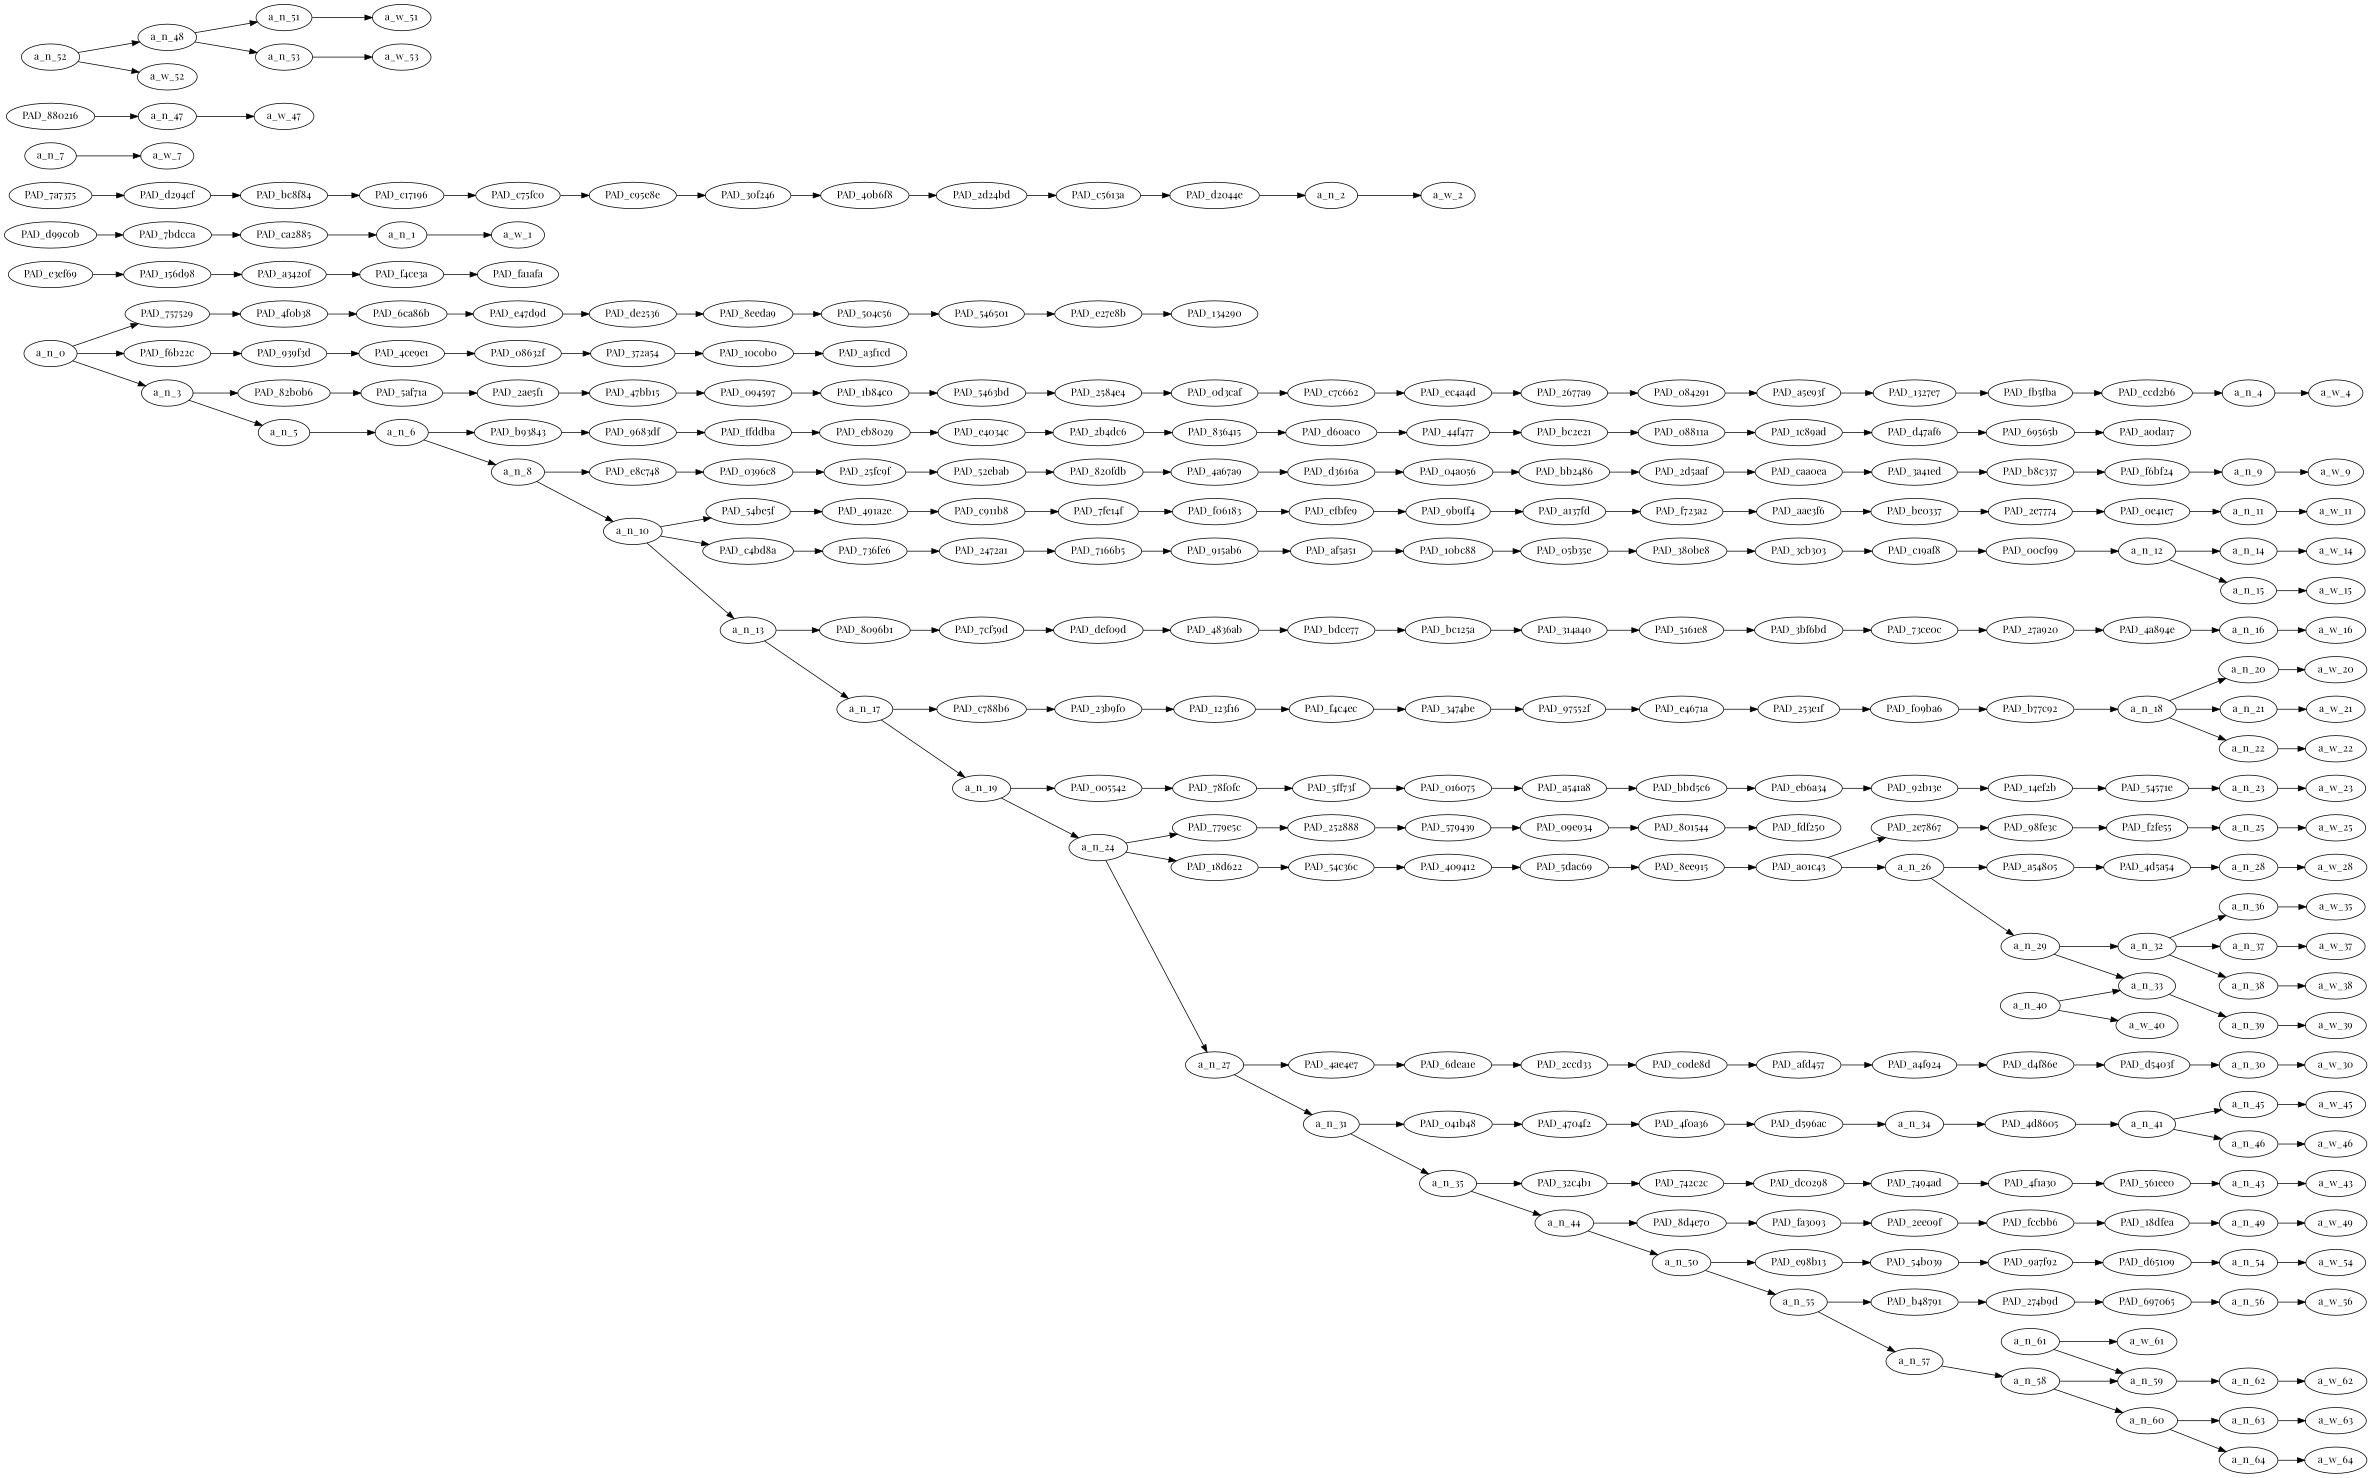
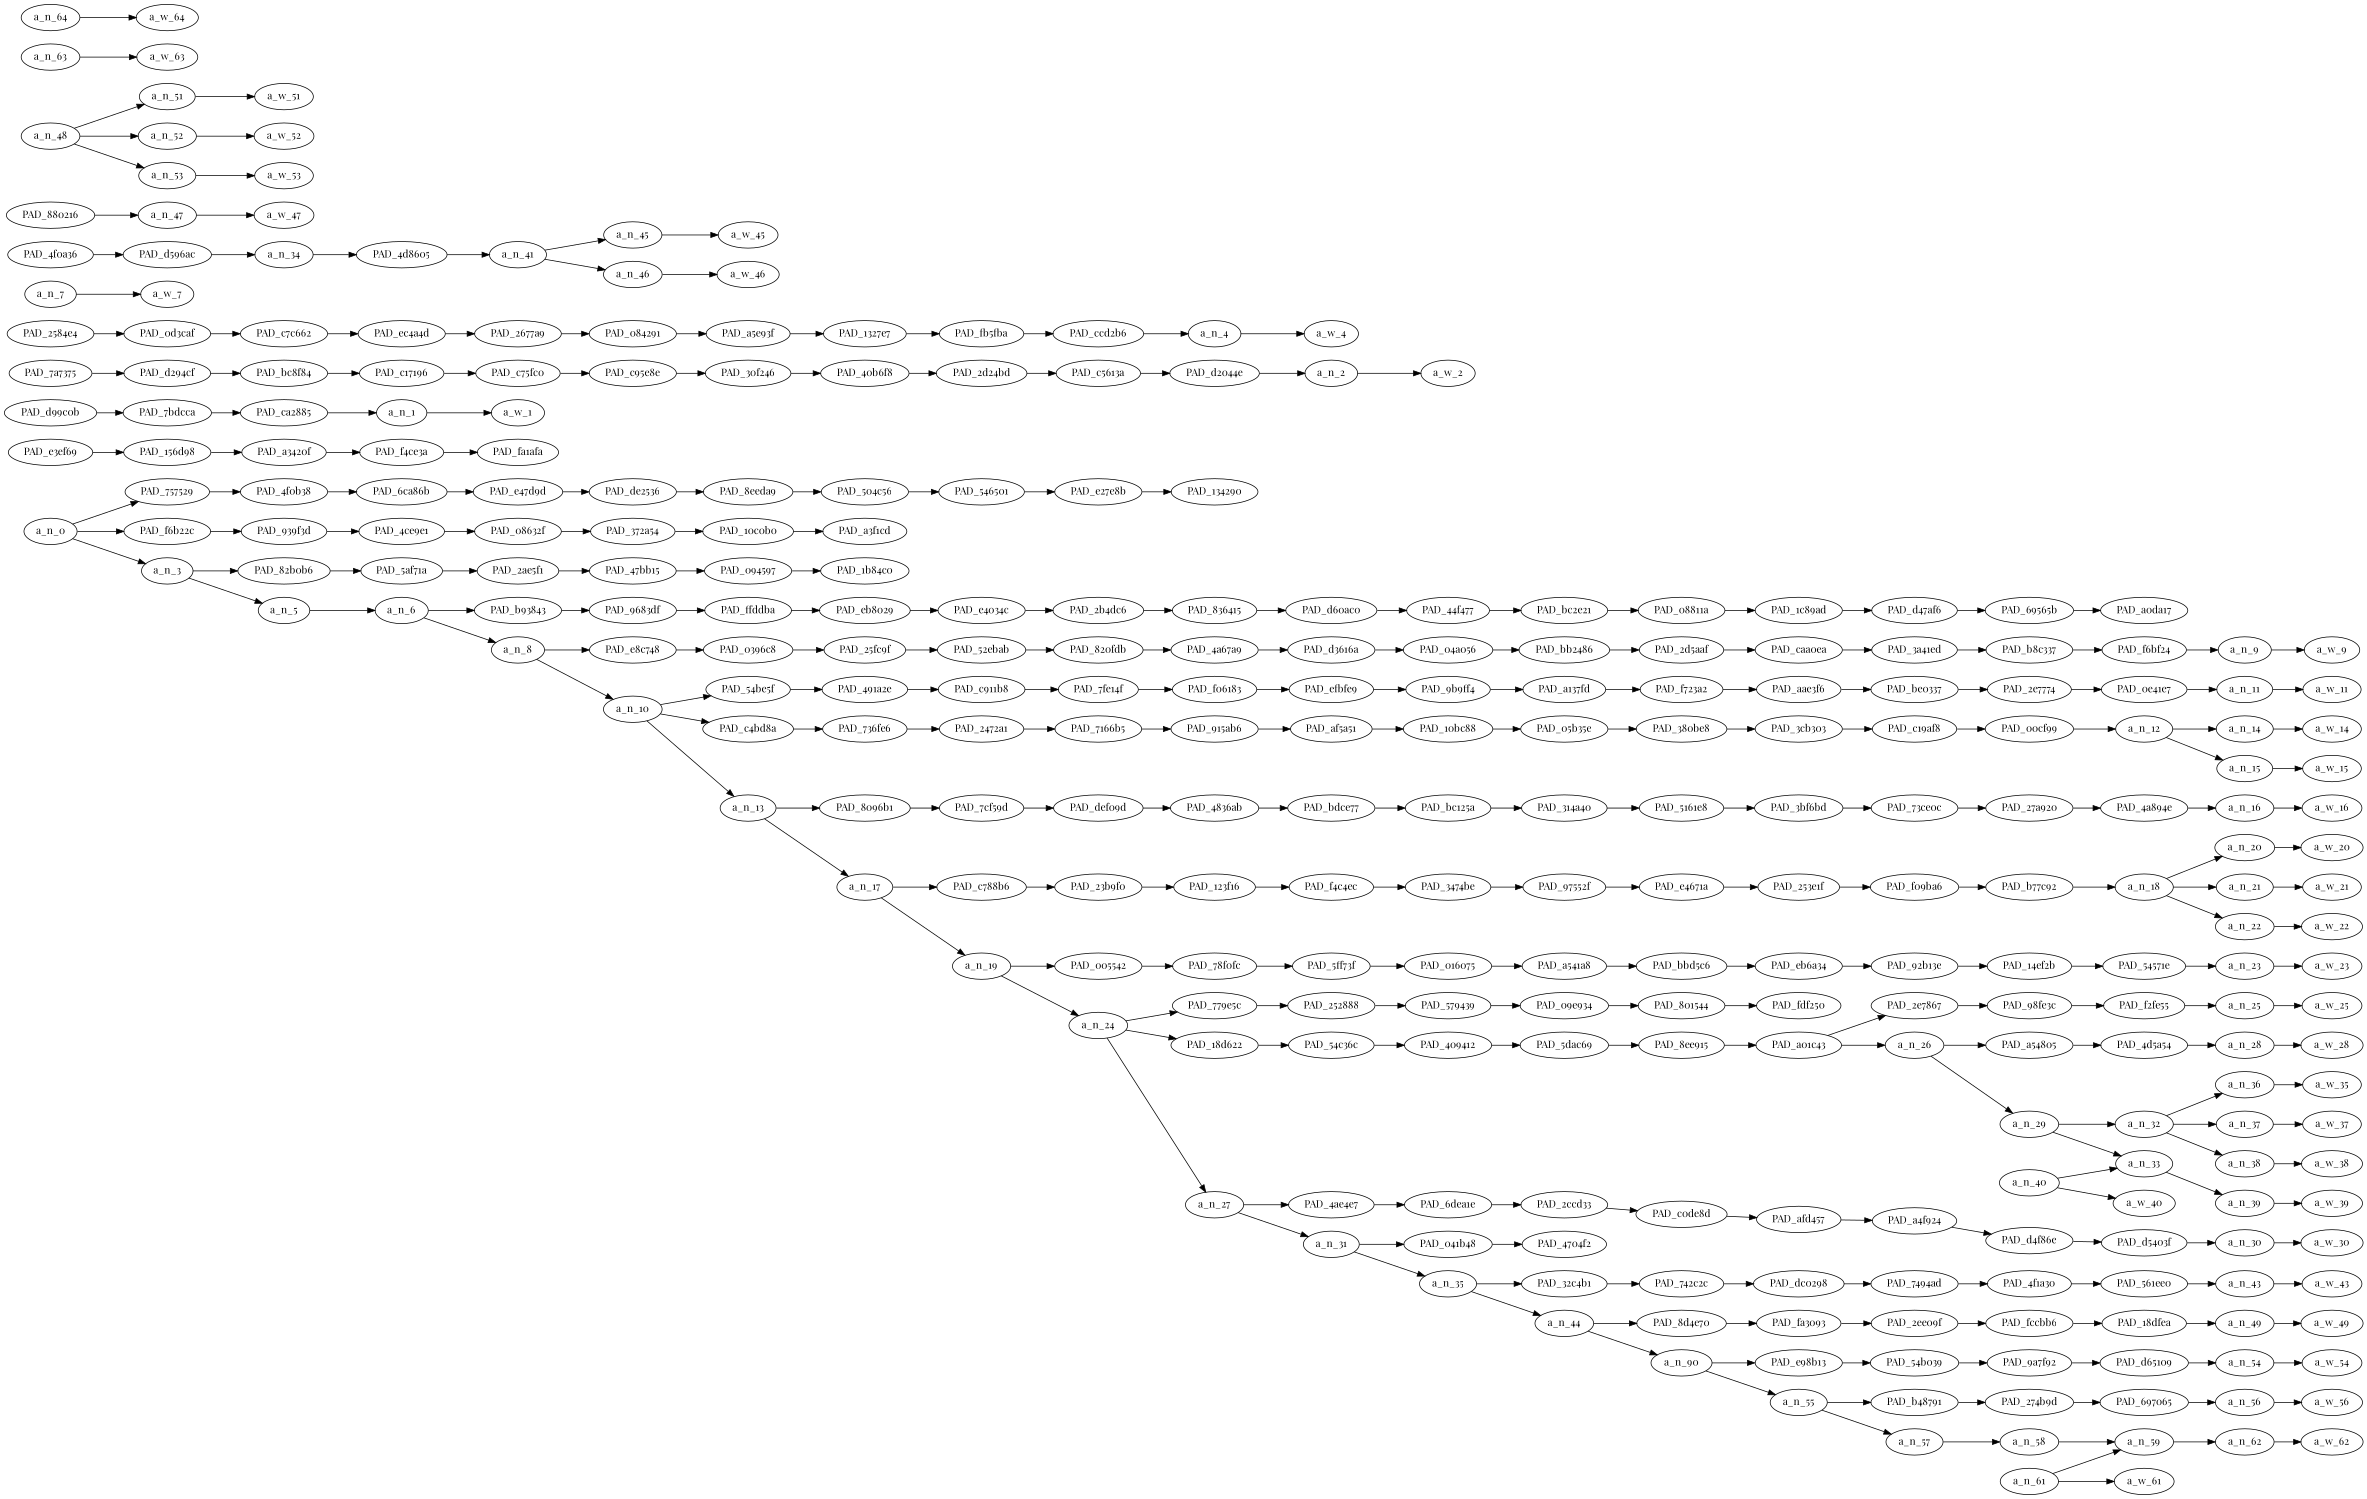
(105, 48) -> (105, 136)
(982, 393) -> none
(1619, 1124) -> none
(1681, 1263) -> (1681, 1363)
(2147, 1421) -> none
